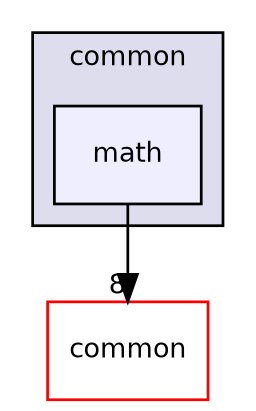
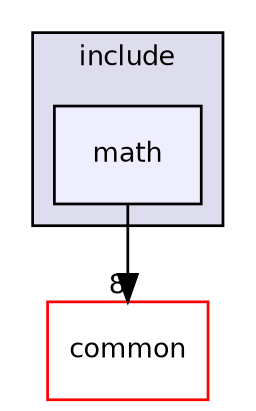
(128, 58) -> (128, 58)
